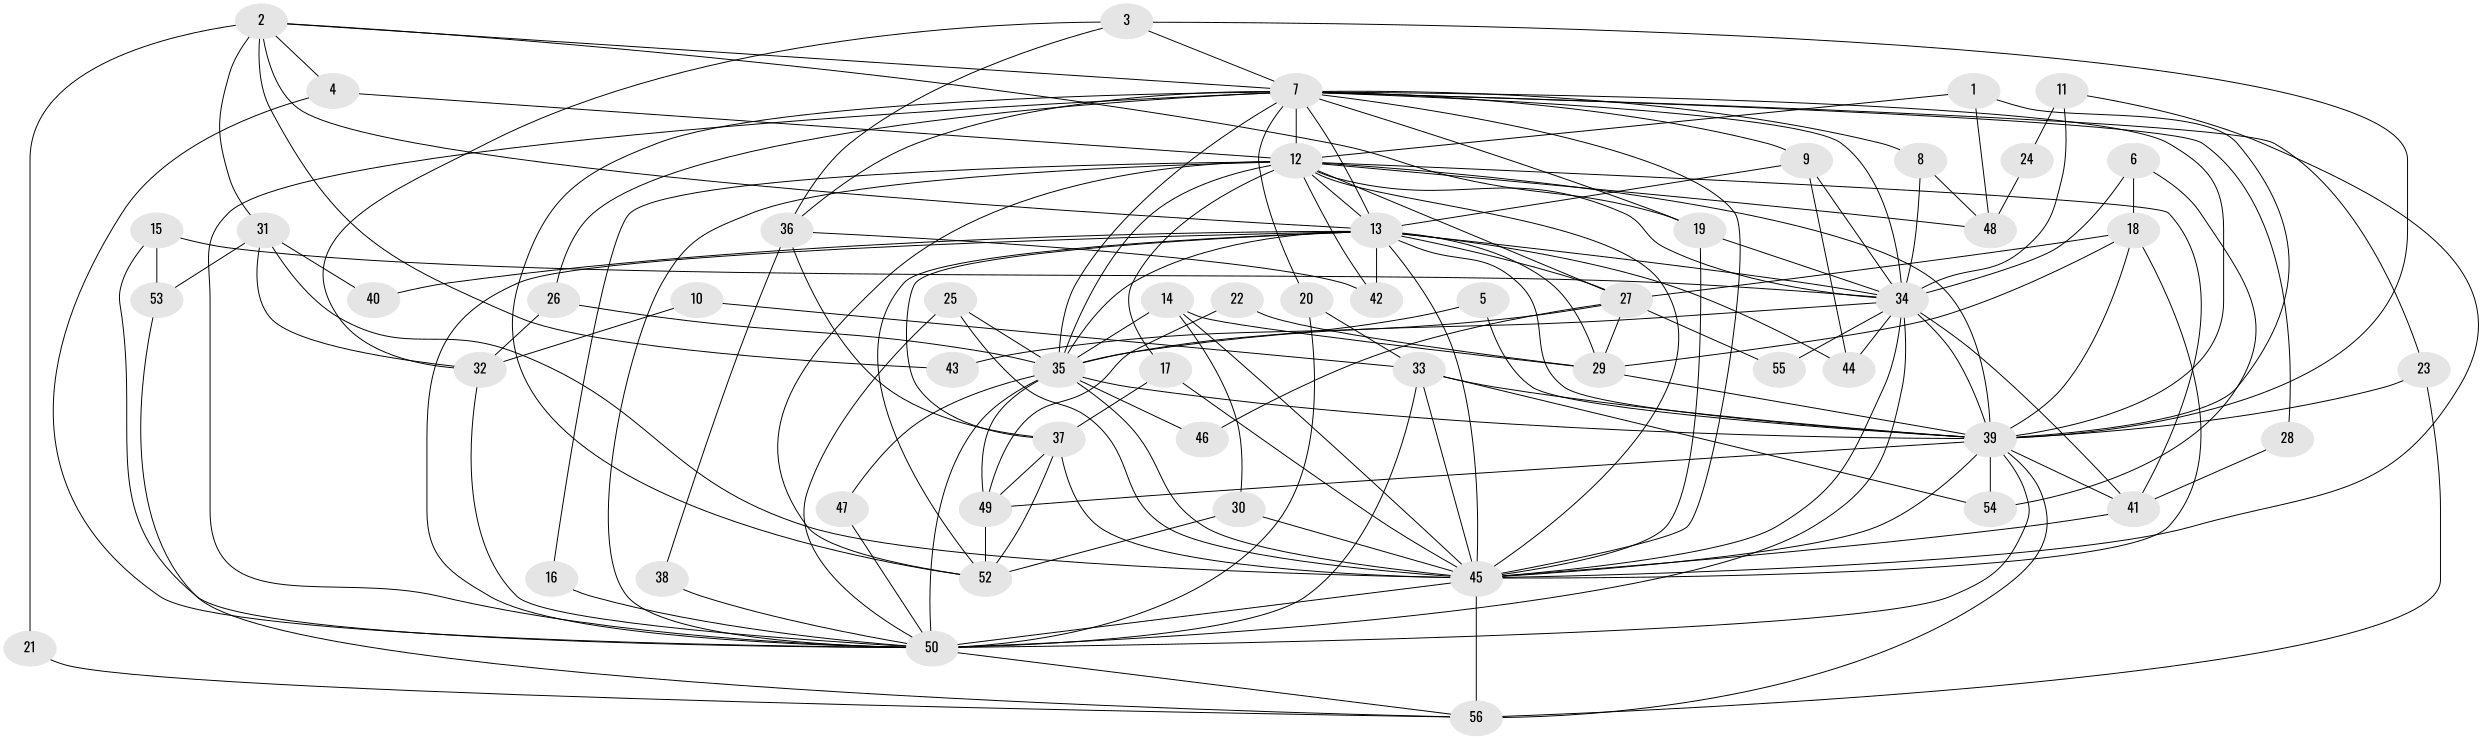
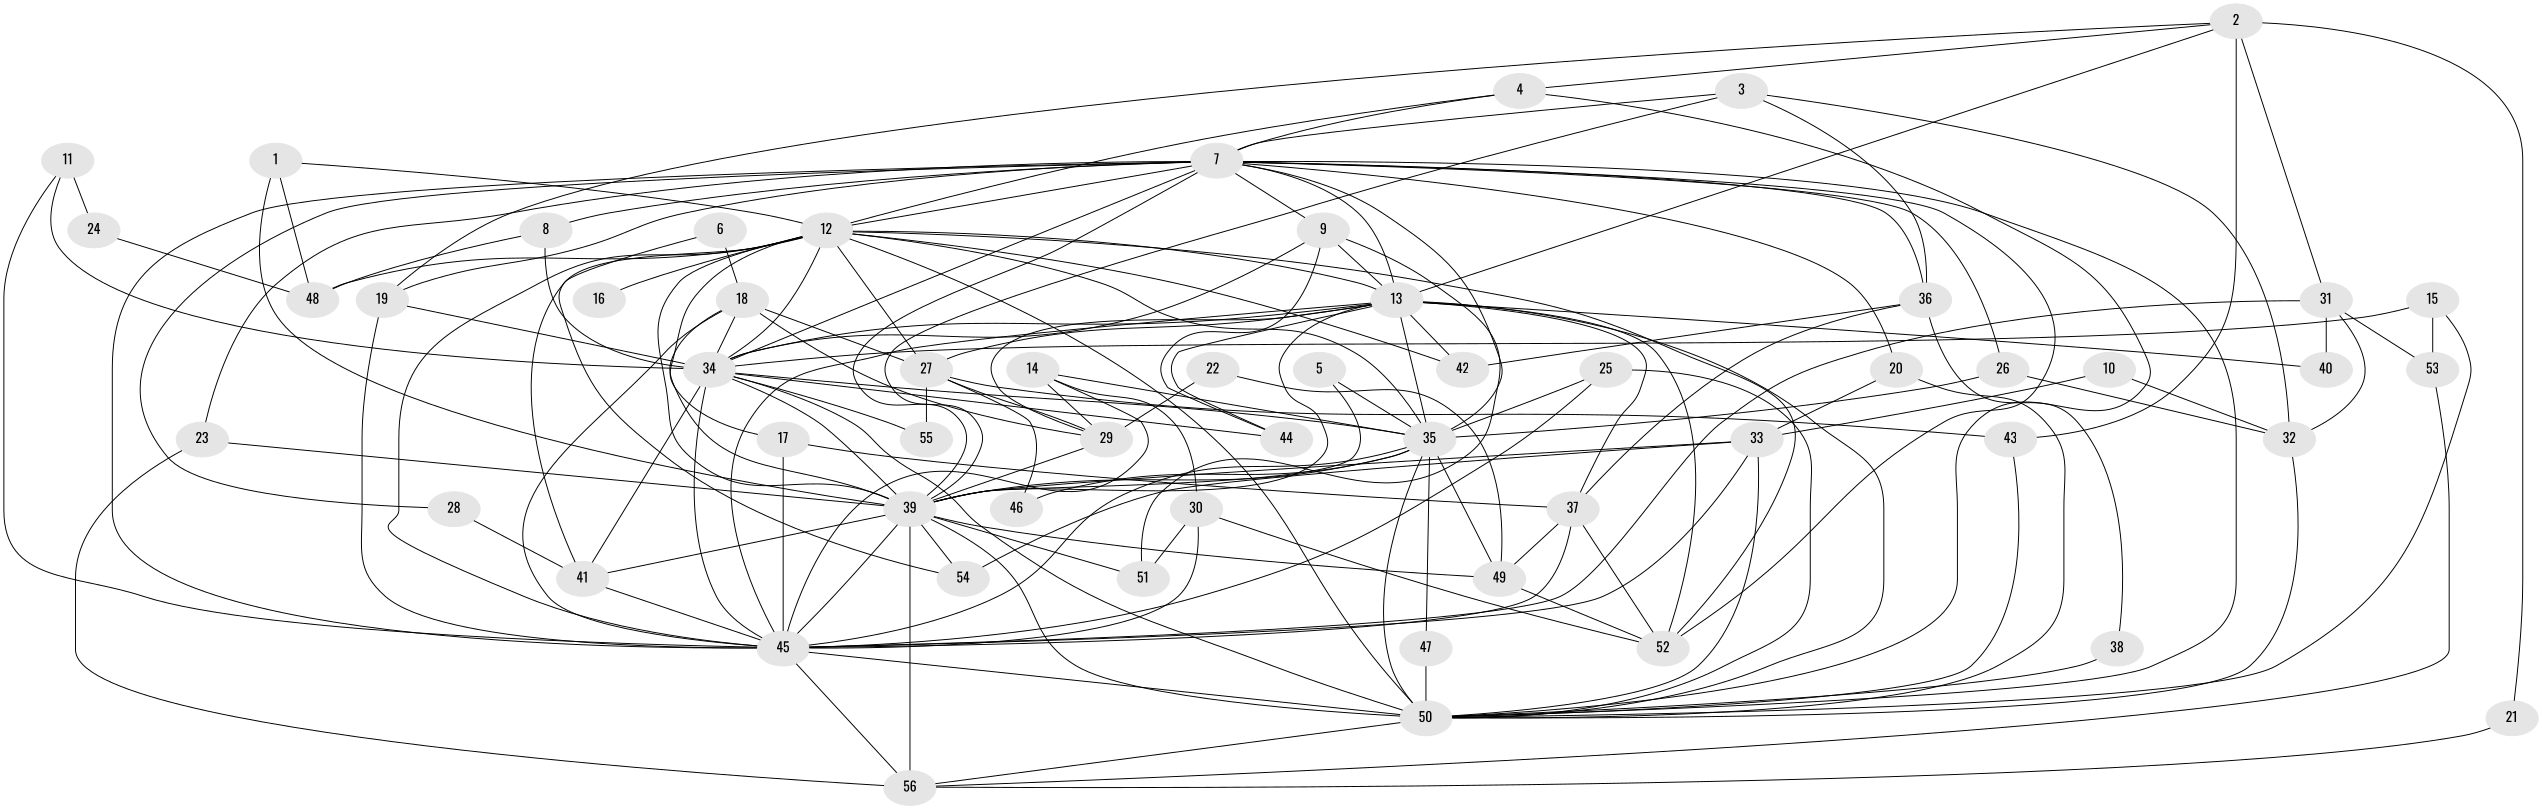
(803, 58) -> (1333, 124)
(2039, 257) -> (726, 335)
none -> (1143, 579)
(738, 627) -> (1934, 680)
